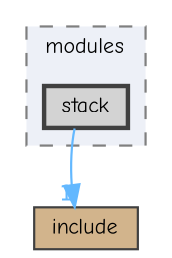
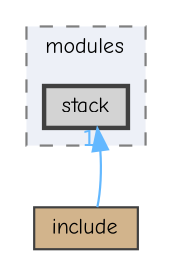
(71, 159) -> (101, 179)
